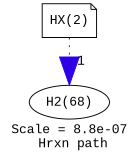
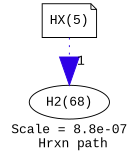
(69, 21) -> (69, 21)
